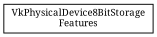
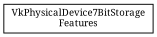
(78, 19) -> (78, 19)
